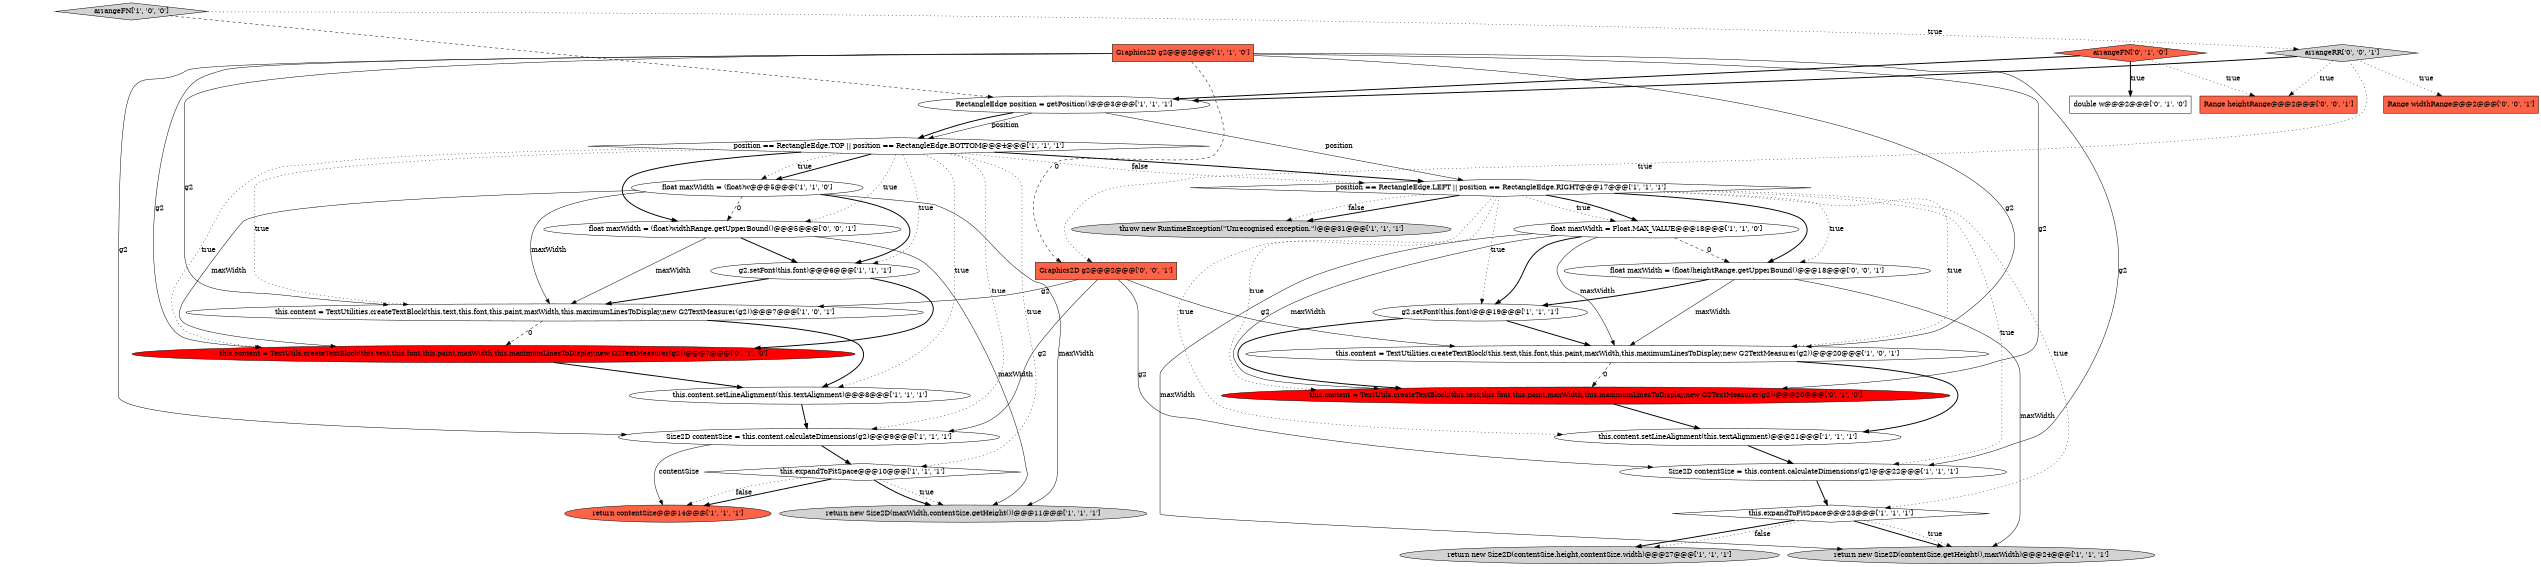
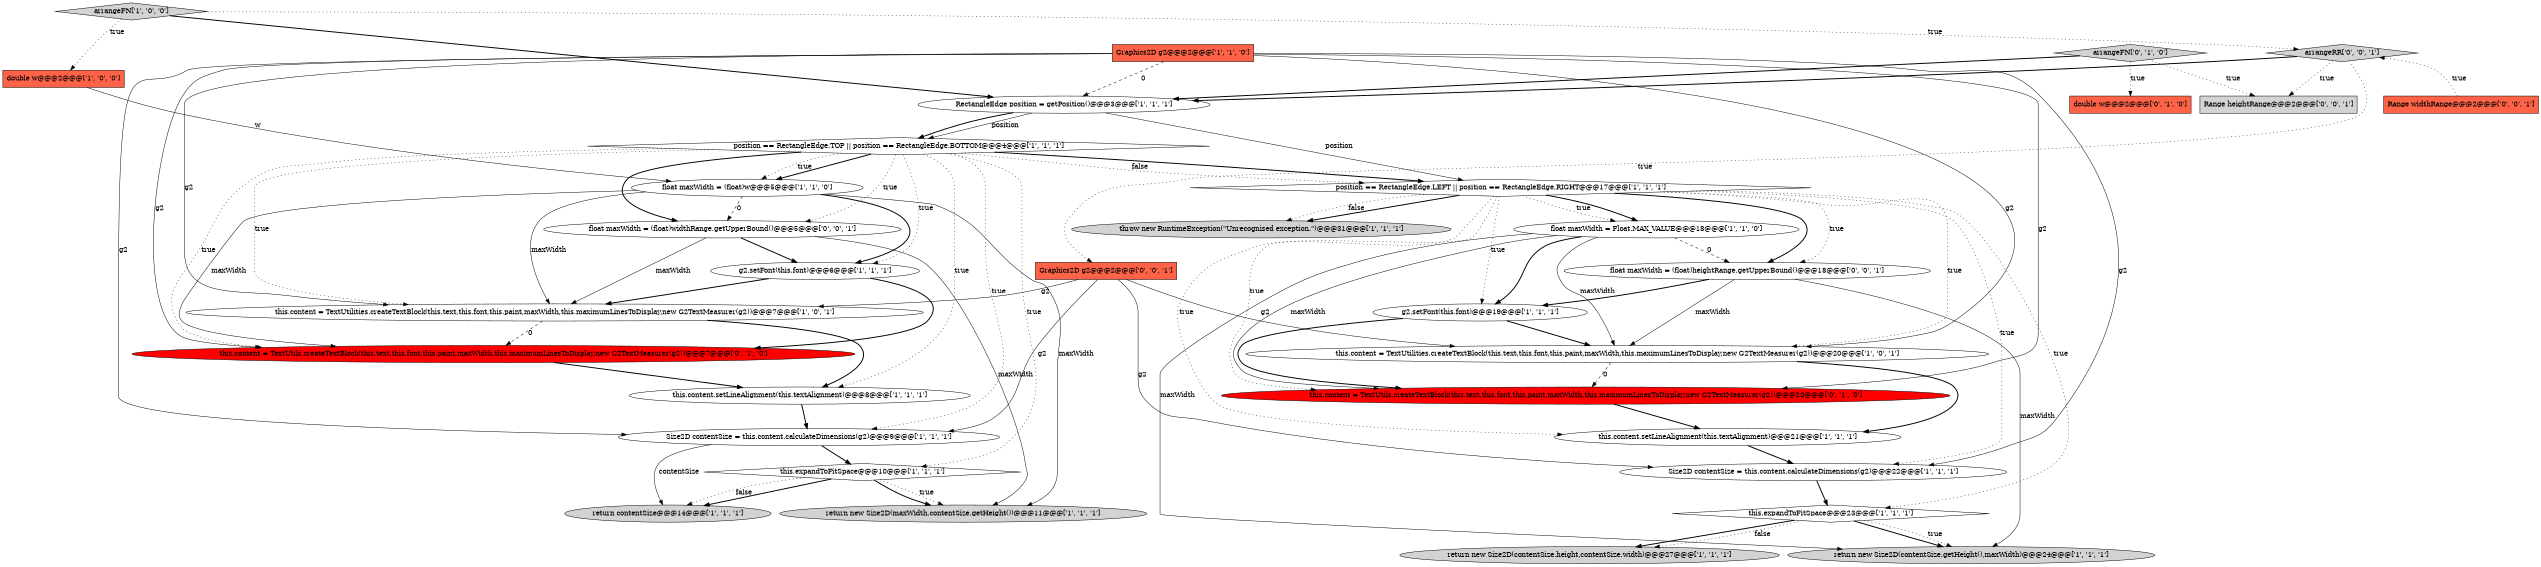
(2130, 53) -> (2130, 53)
(558, 54) -> (558, 54)
(2130, 76) -> (2130, 76)
(2397, 77) -> (2427, 66)
none -> (64, 79)
(2130, 105) -> (2130, 105)
(2279, 105) -> (2279, 105)
(1170, 160) -> (1126, 78)
(668, 514) -> (668, 514)
